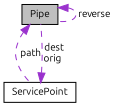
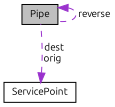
(16, 58) -> none
